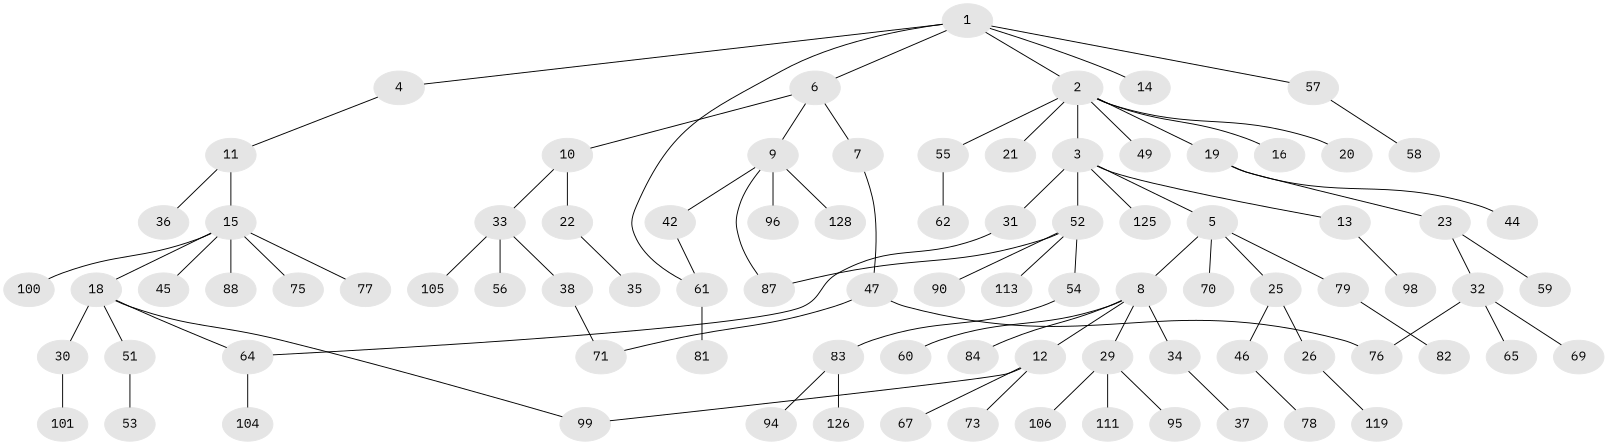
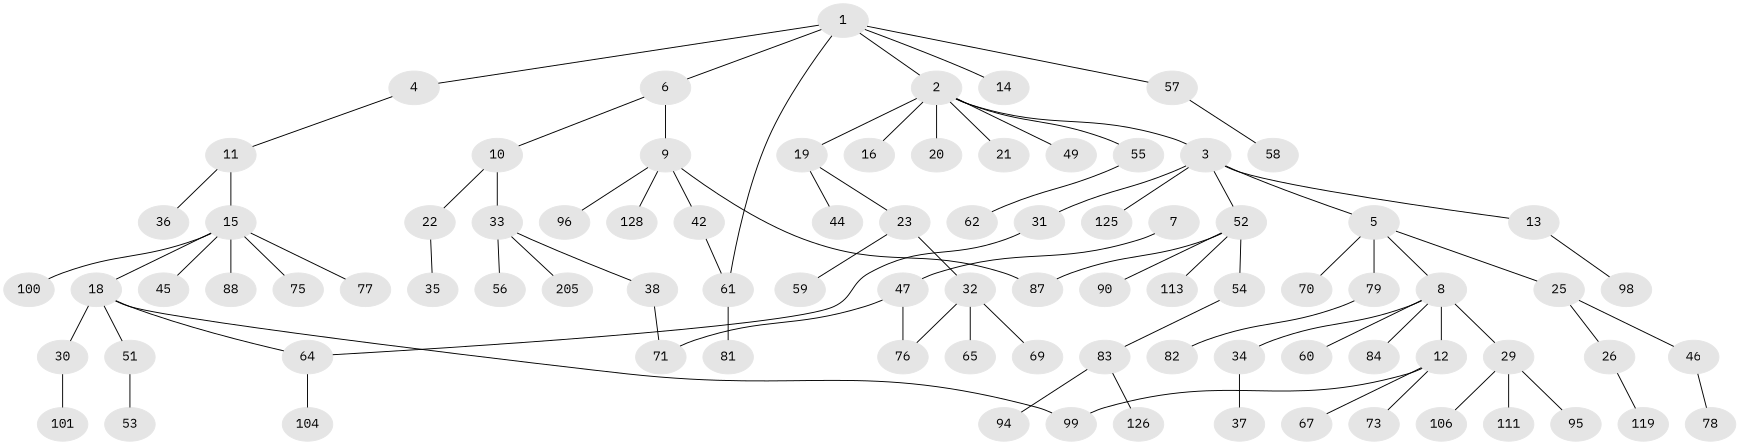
(837, 122) -> none
(433, 290) -> (567, 290)
